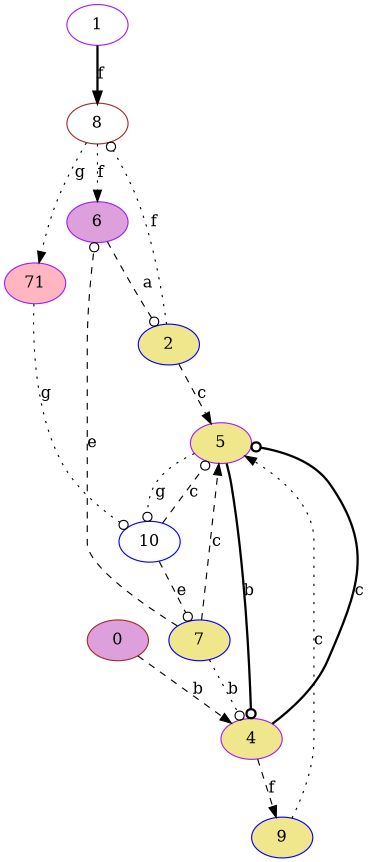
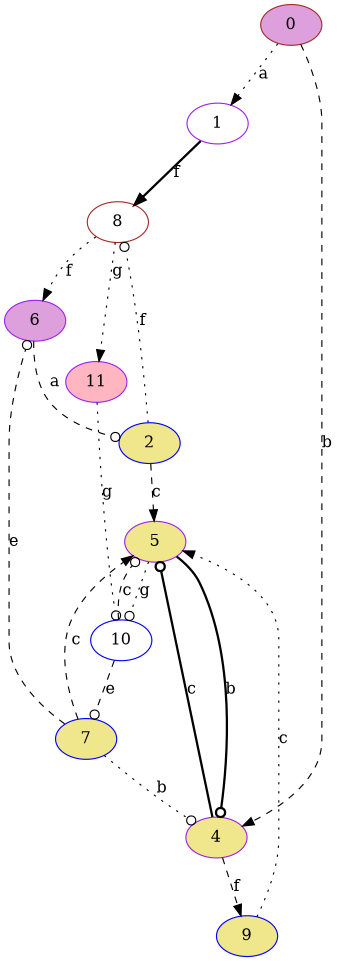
none -> (258, 70)
(35, 283) -> (96, 382)
